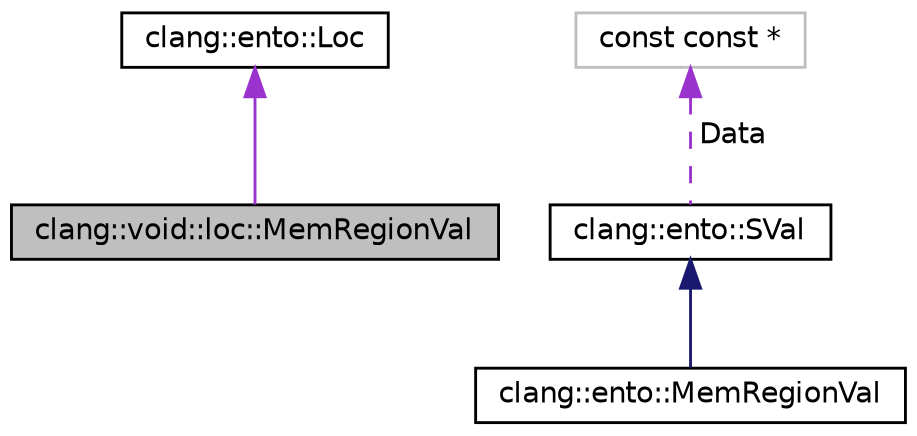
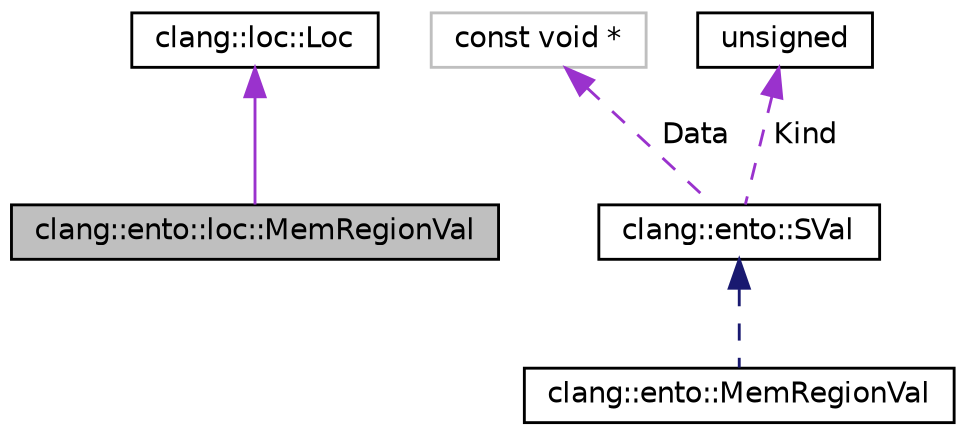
(255, 40) -> (255, 40)
(691, 40) -> (539, 40)
none -> (785, 40)
(255, 232) -> (255, 232)
(691, 328) -> (739, 328)
